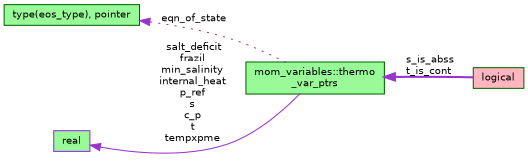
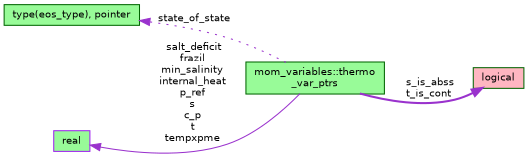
(193, 19) -> (193, 19)
(434, 77) -> (417, 103)
